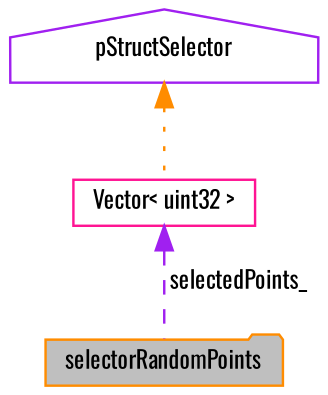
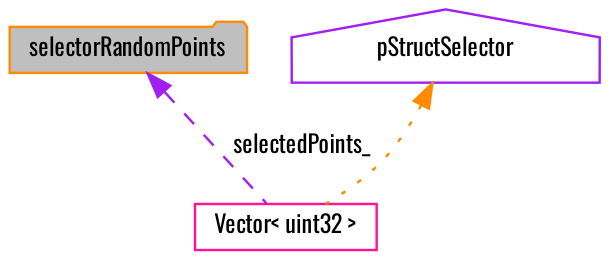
(164, 295) -> (215, 148)
